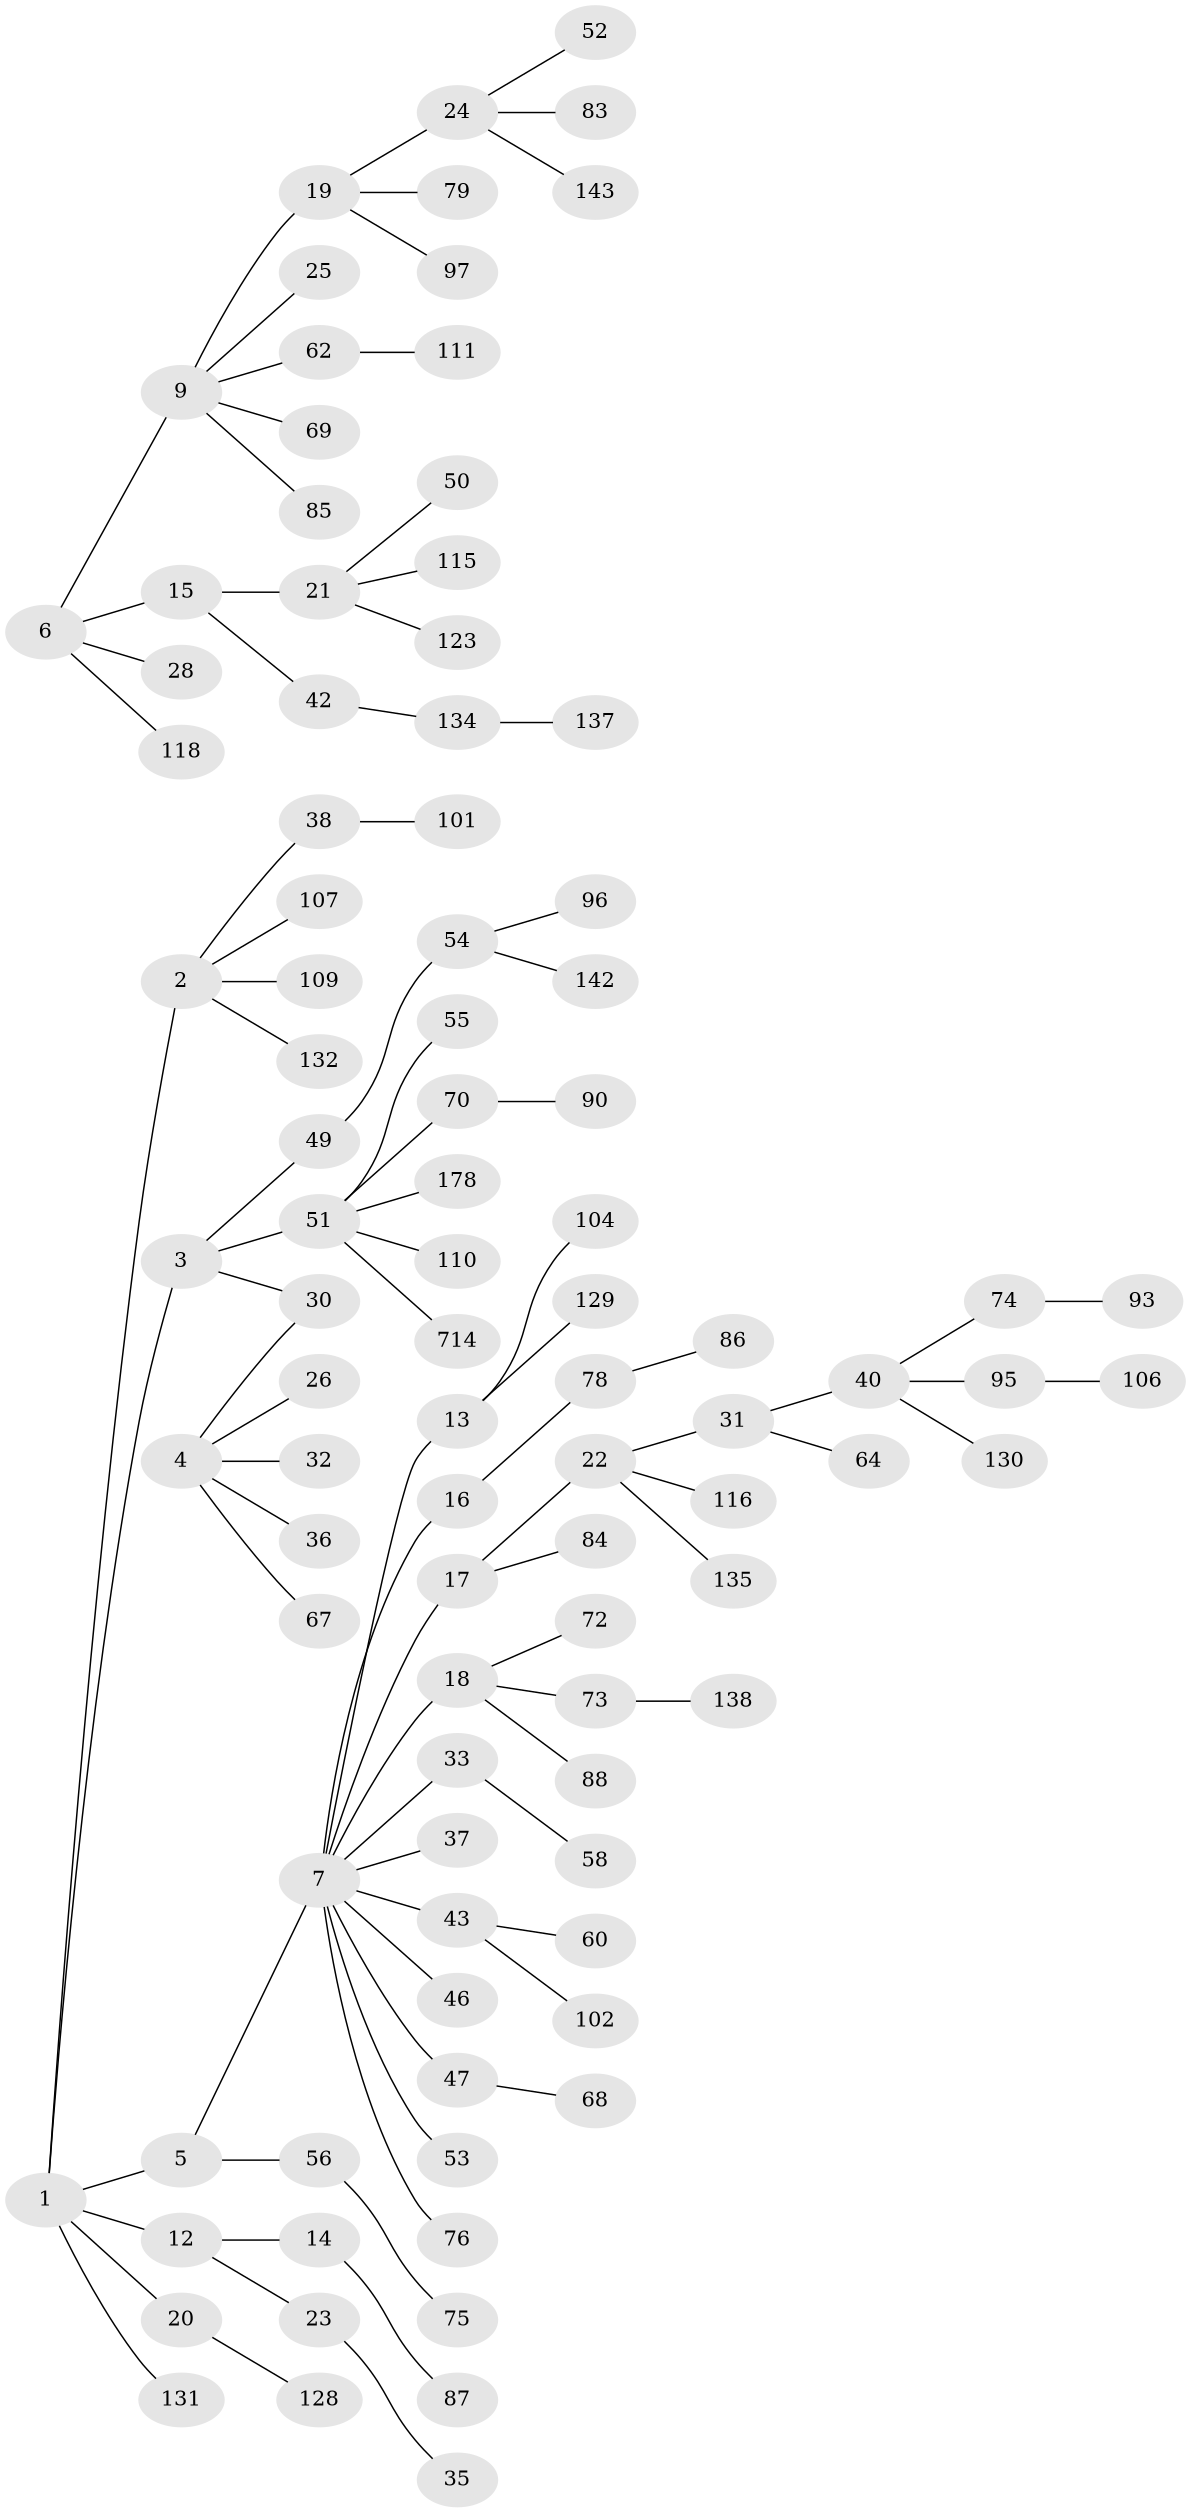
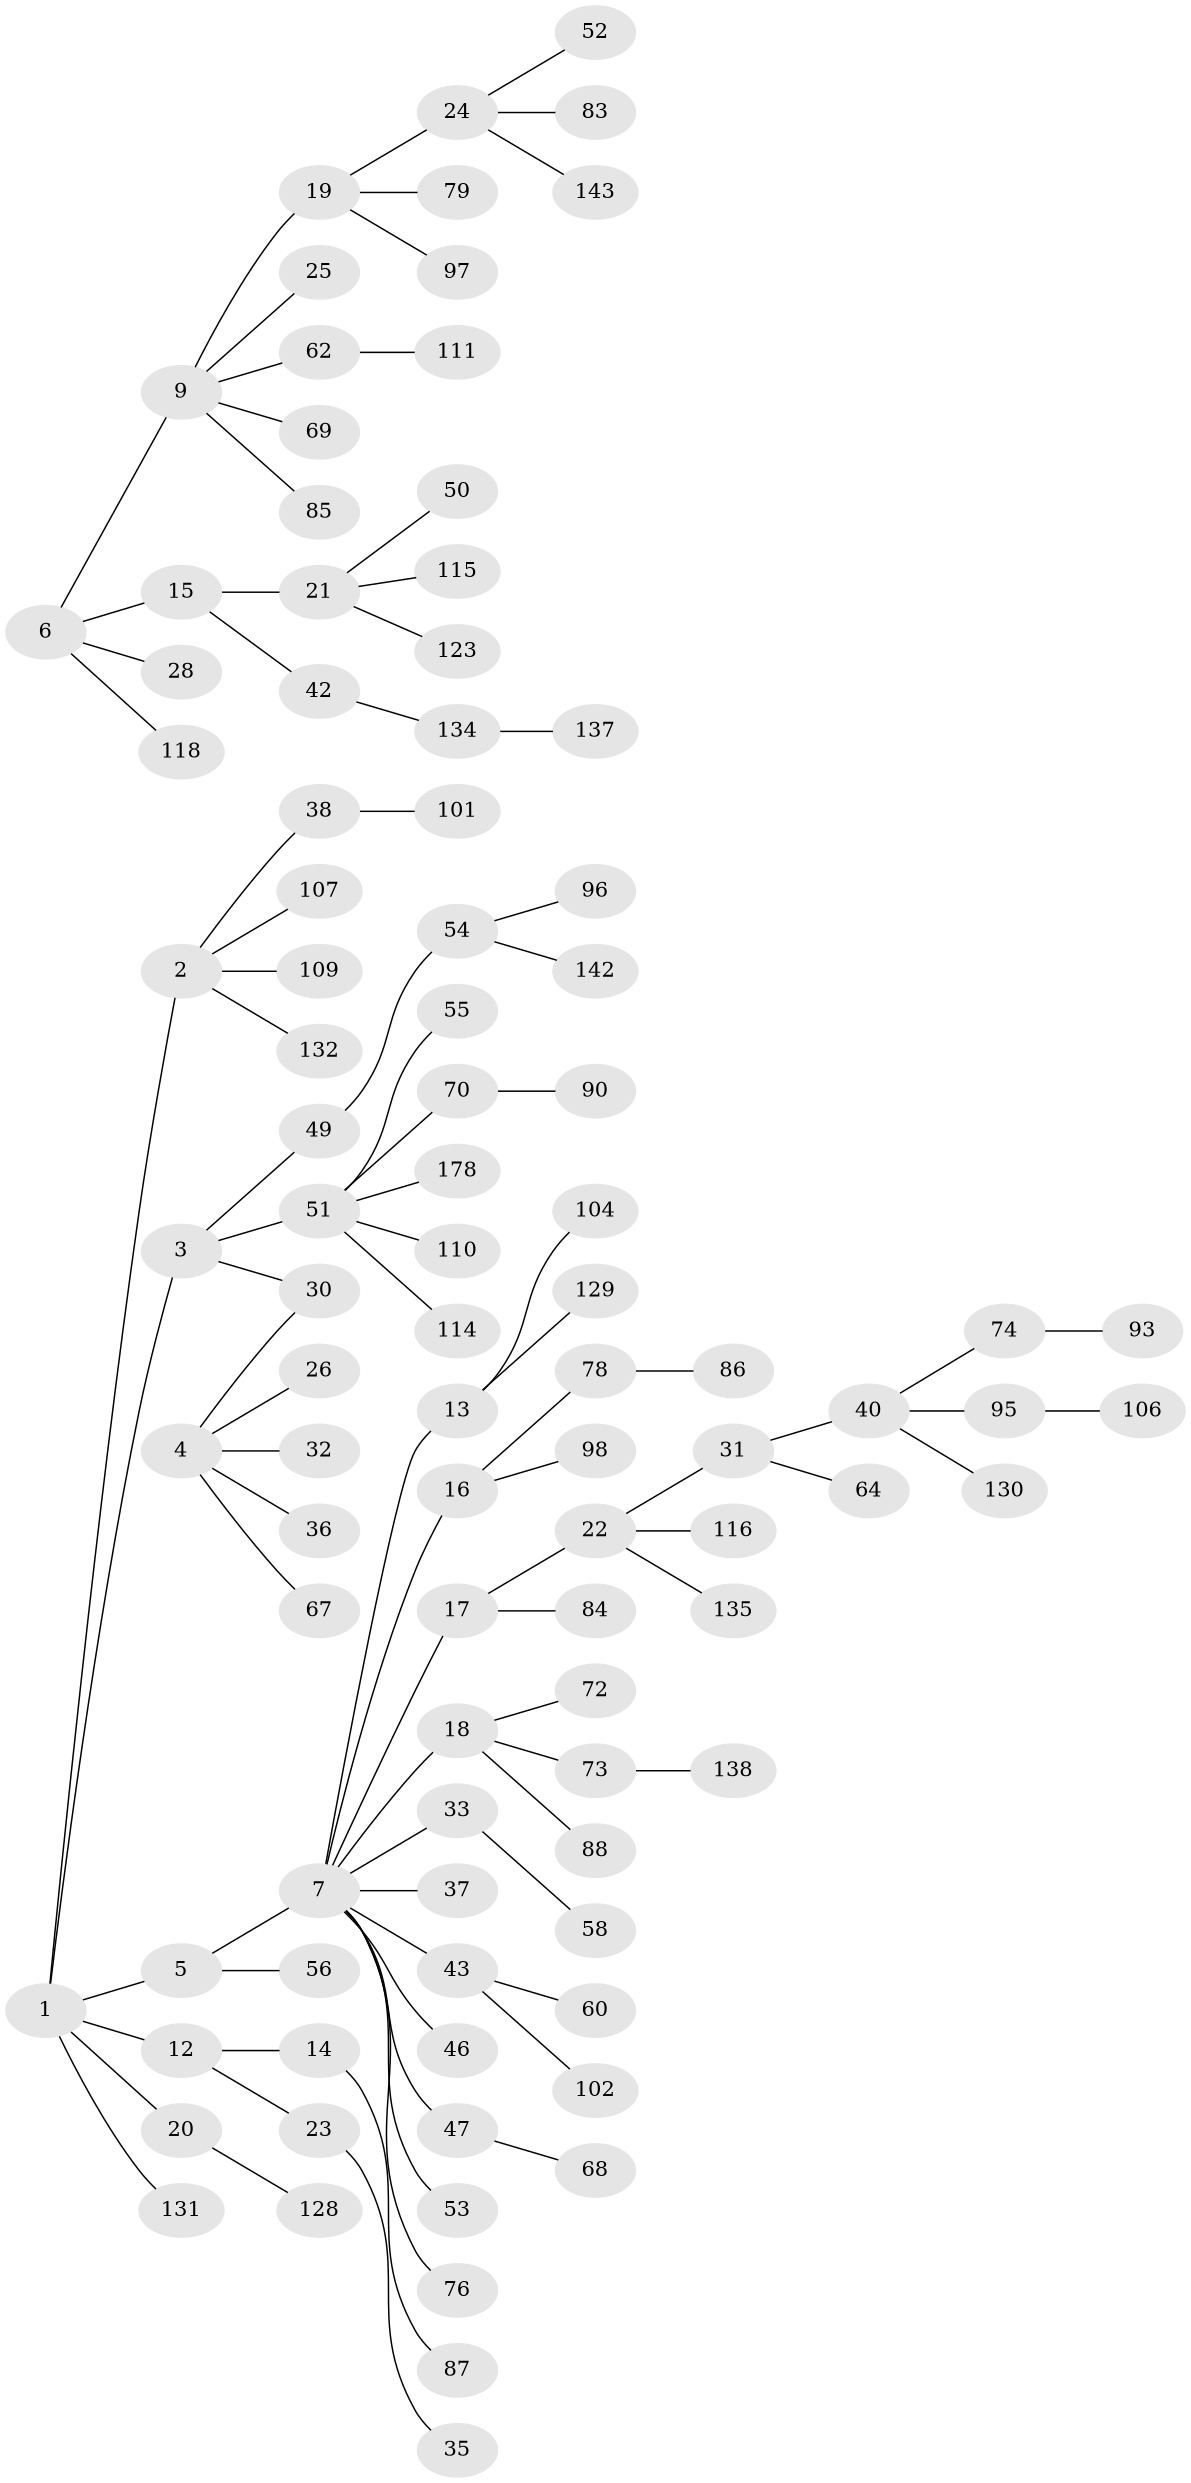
(457, 1341) -> (457, 1331)
none -> (595, 1451)
(457, 2320) -> none
